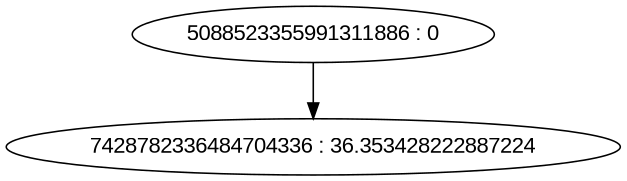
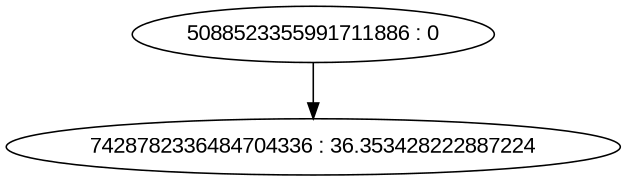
(313, 34) -> (313, 34)
